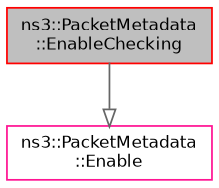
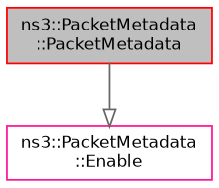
(109, 36) -> (109, 36)
